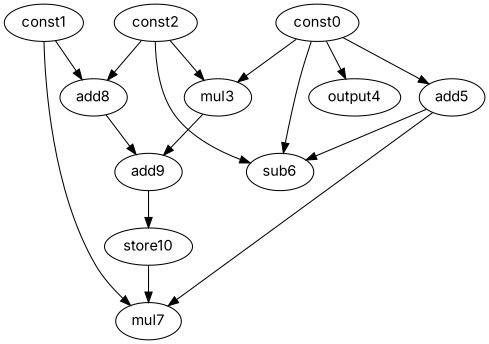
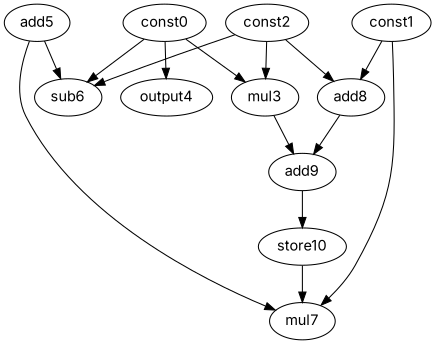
(381, 58) -> none
